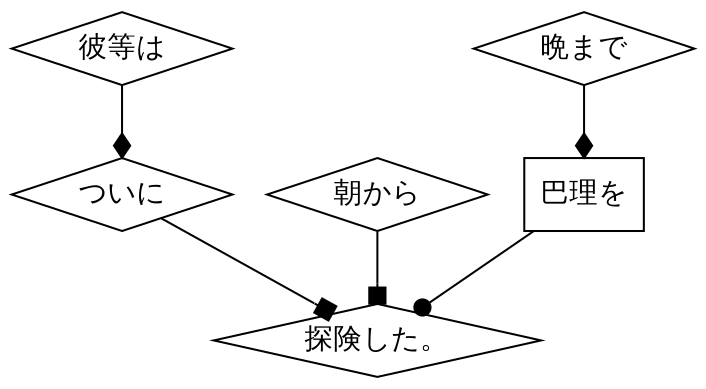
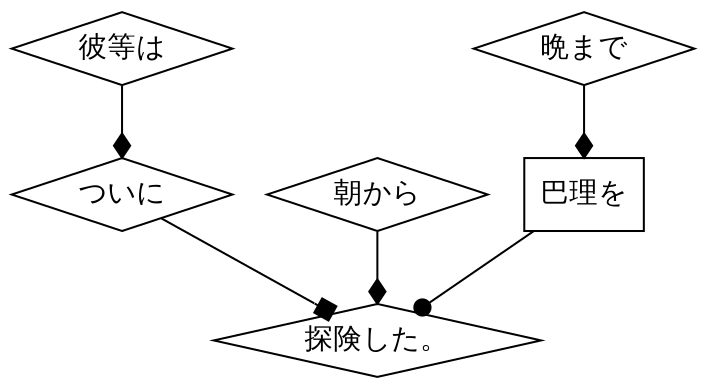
(377, 258) -> (377, 256)
